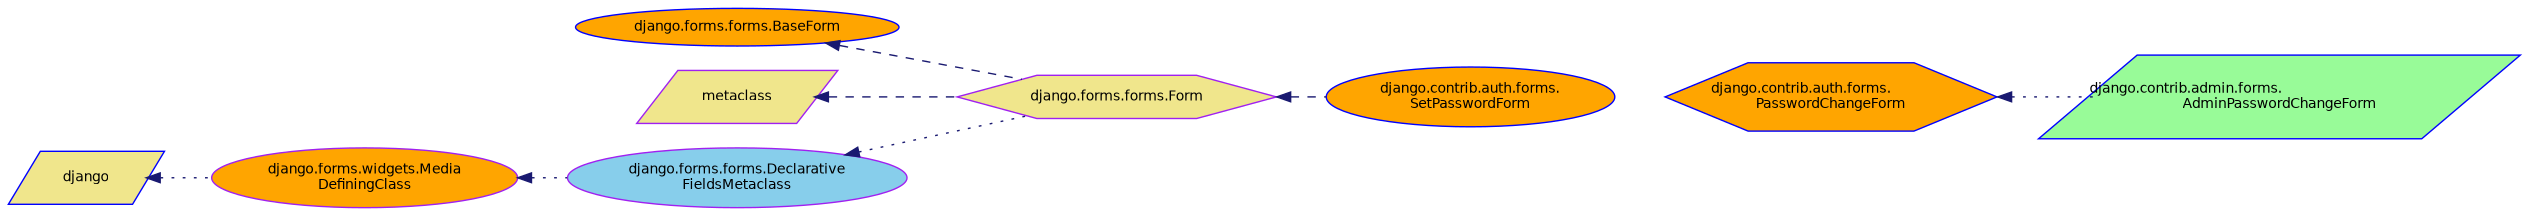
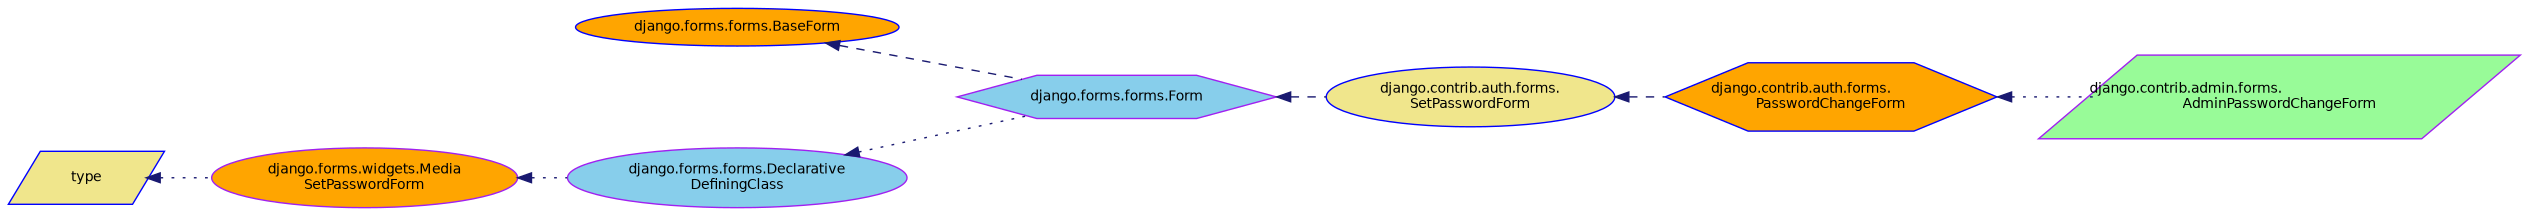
(737, 97) -> none
(1117, 97) -> (1117, 97)
(1471, 97) -> (1471, 97)
none -> (1647, 97)
(2279, 97) -> (2279, 97)
(86, 178) -> (86, 178)
(365, 178) -> (365, 178)
(737, 178) -> (737, 178)
